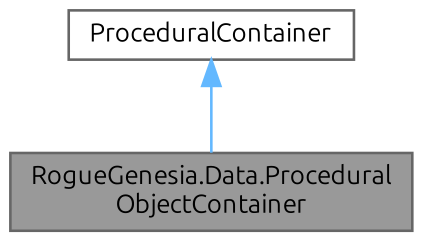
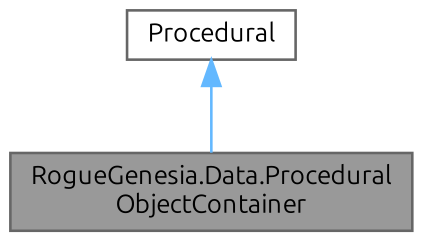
(211, 35) -> (211, 35)
